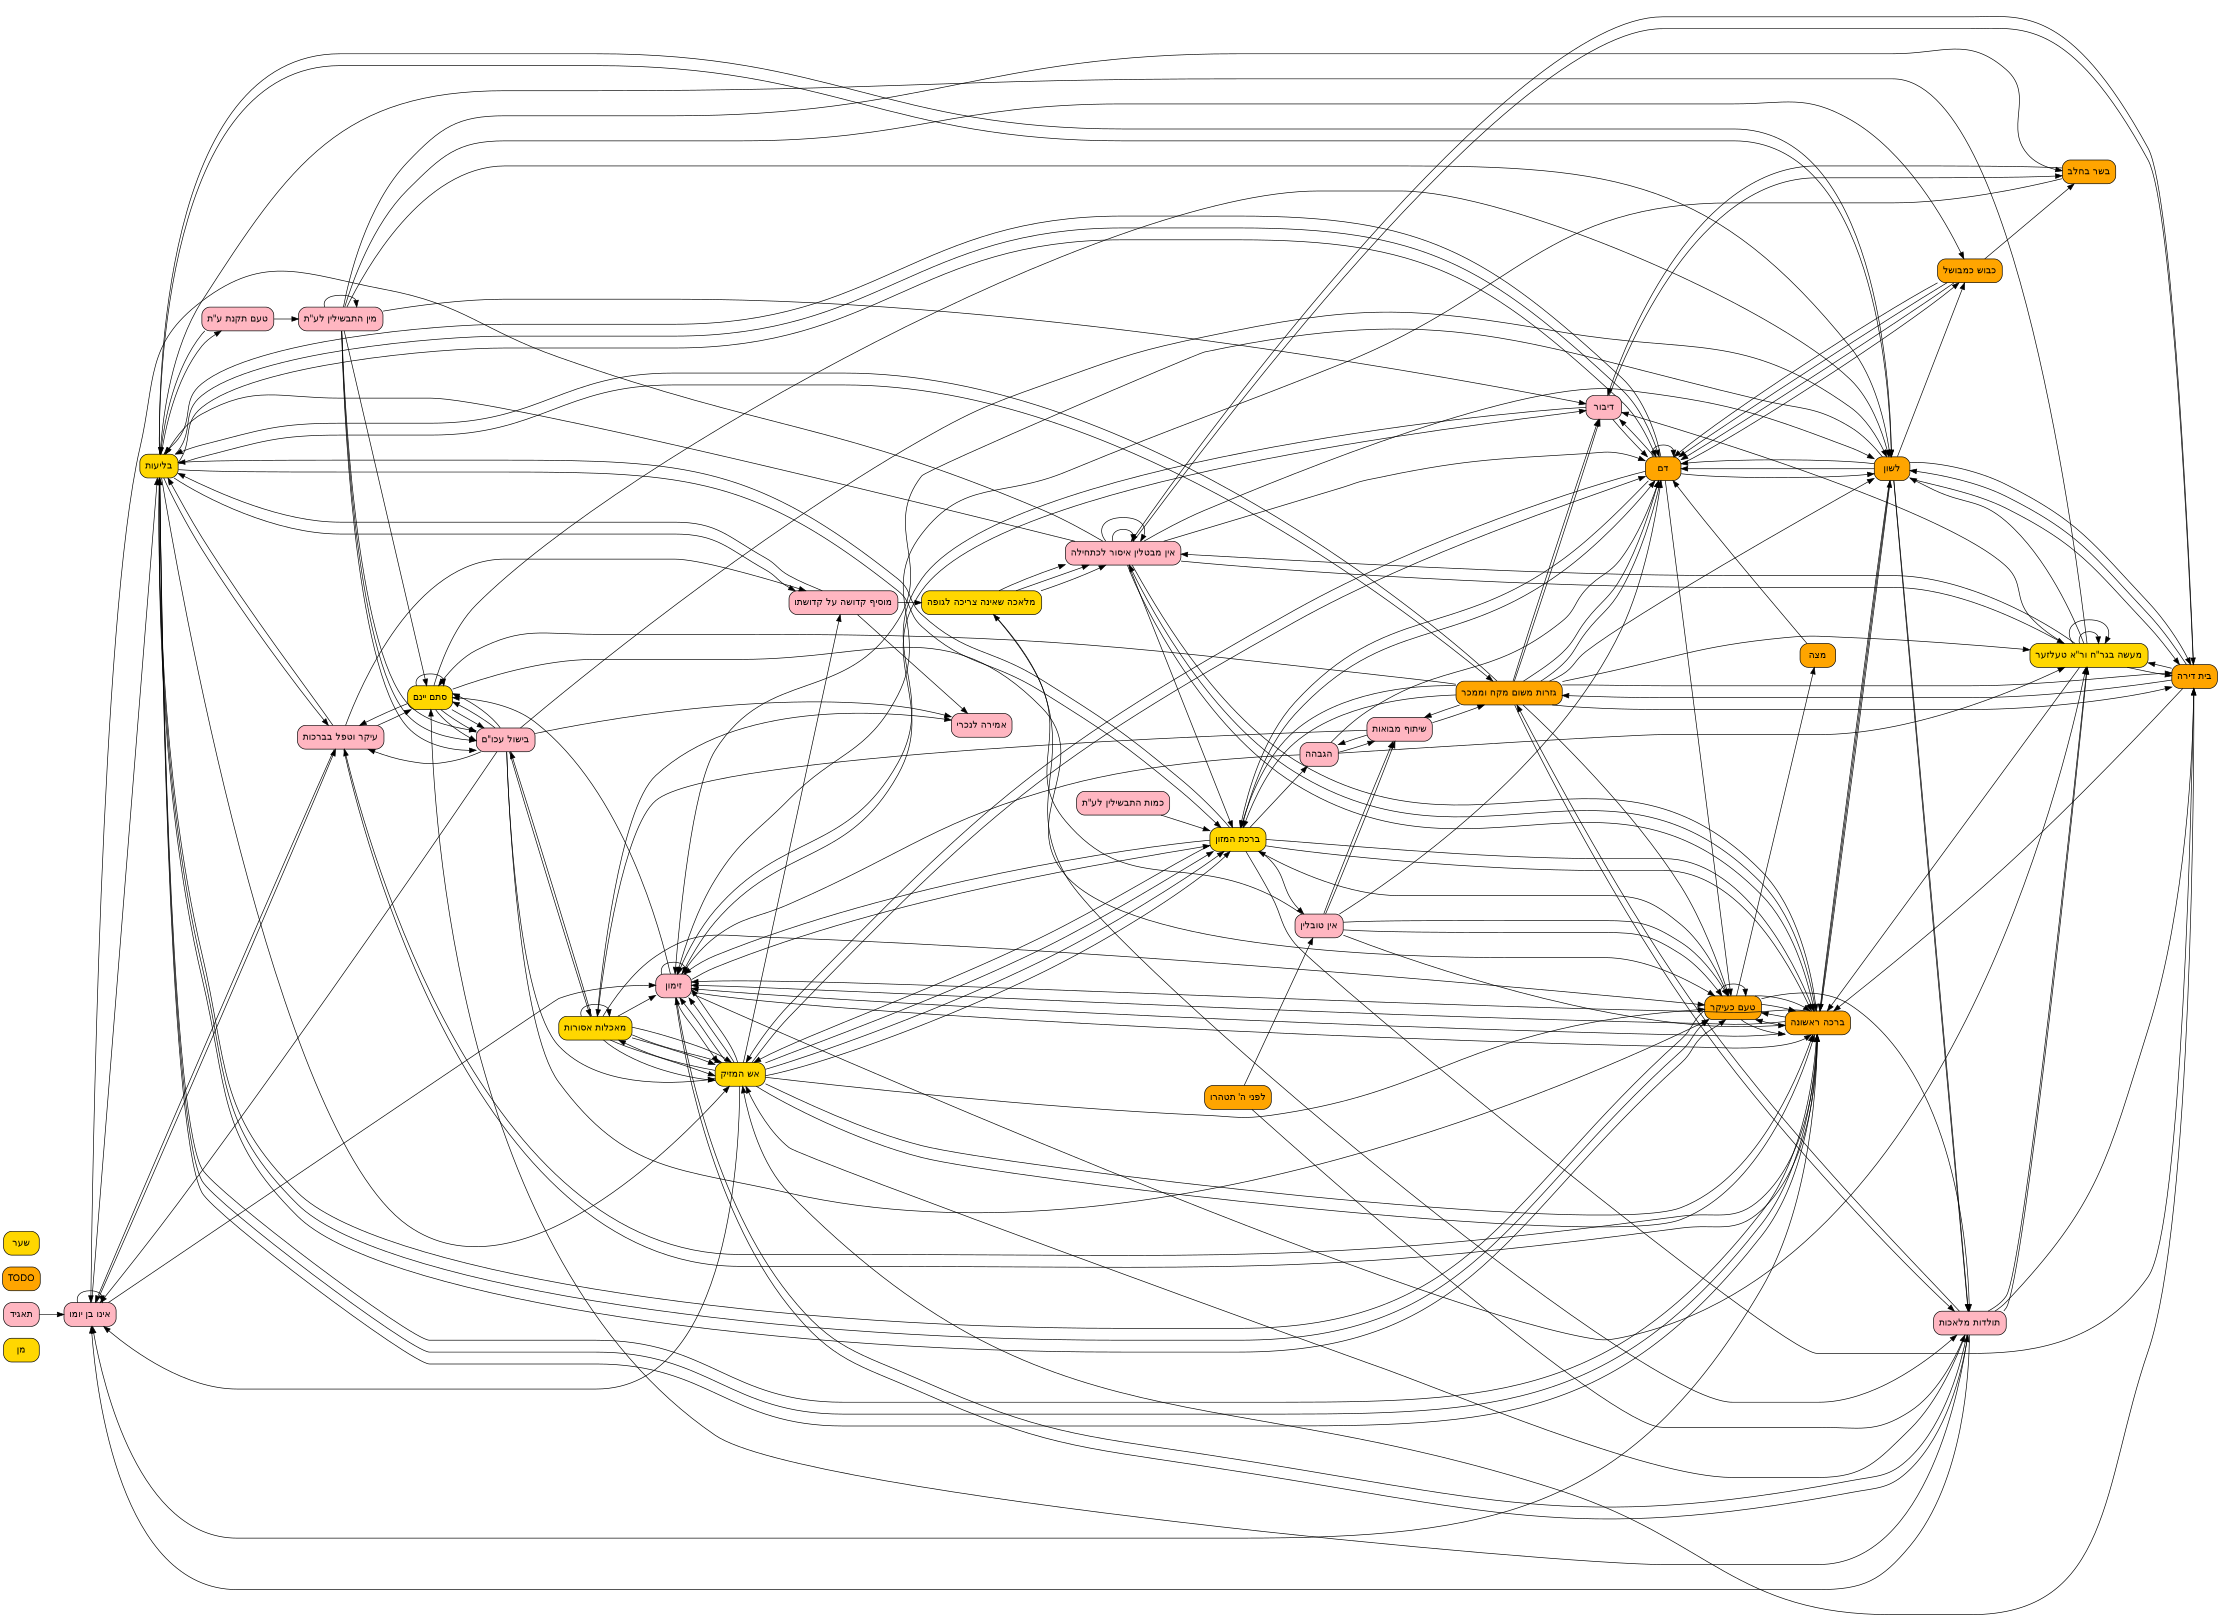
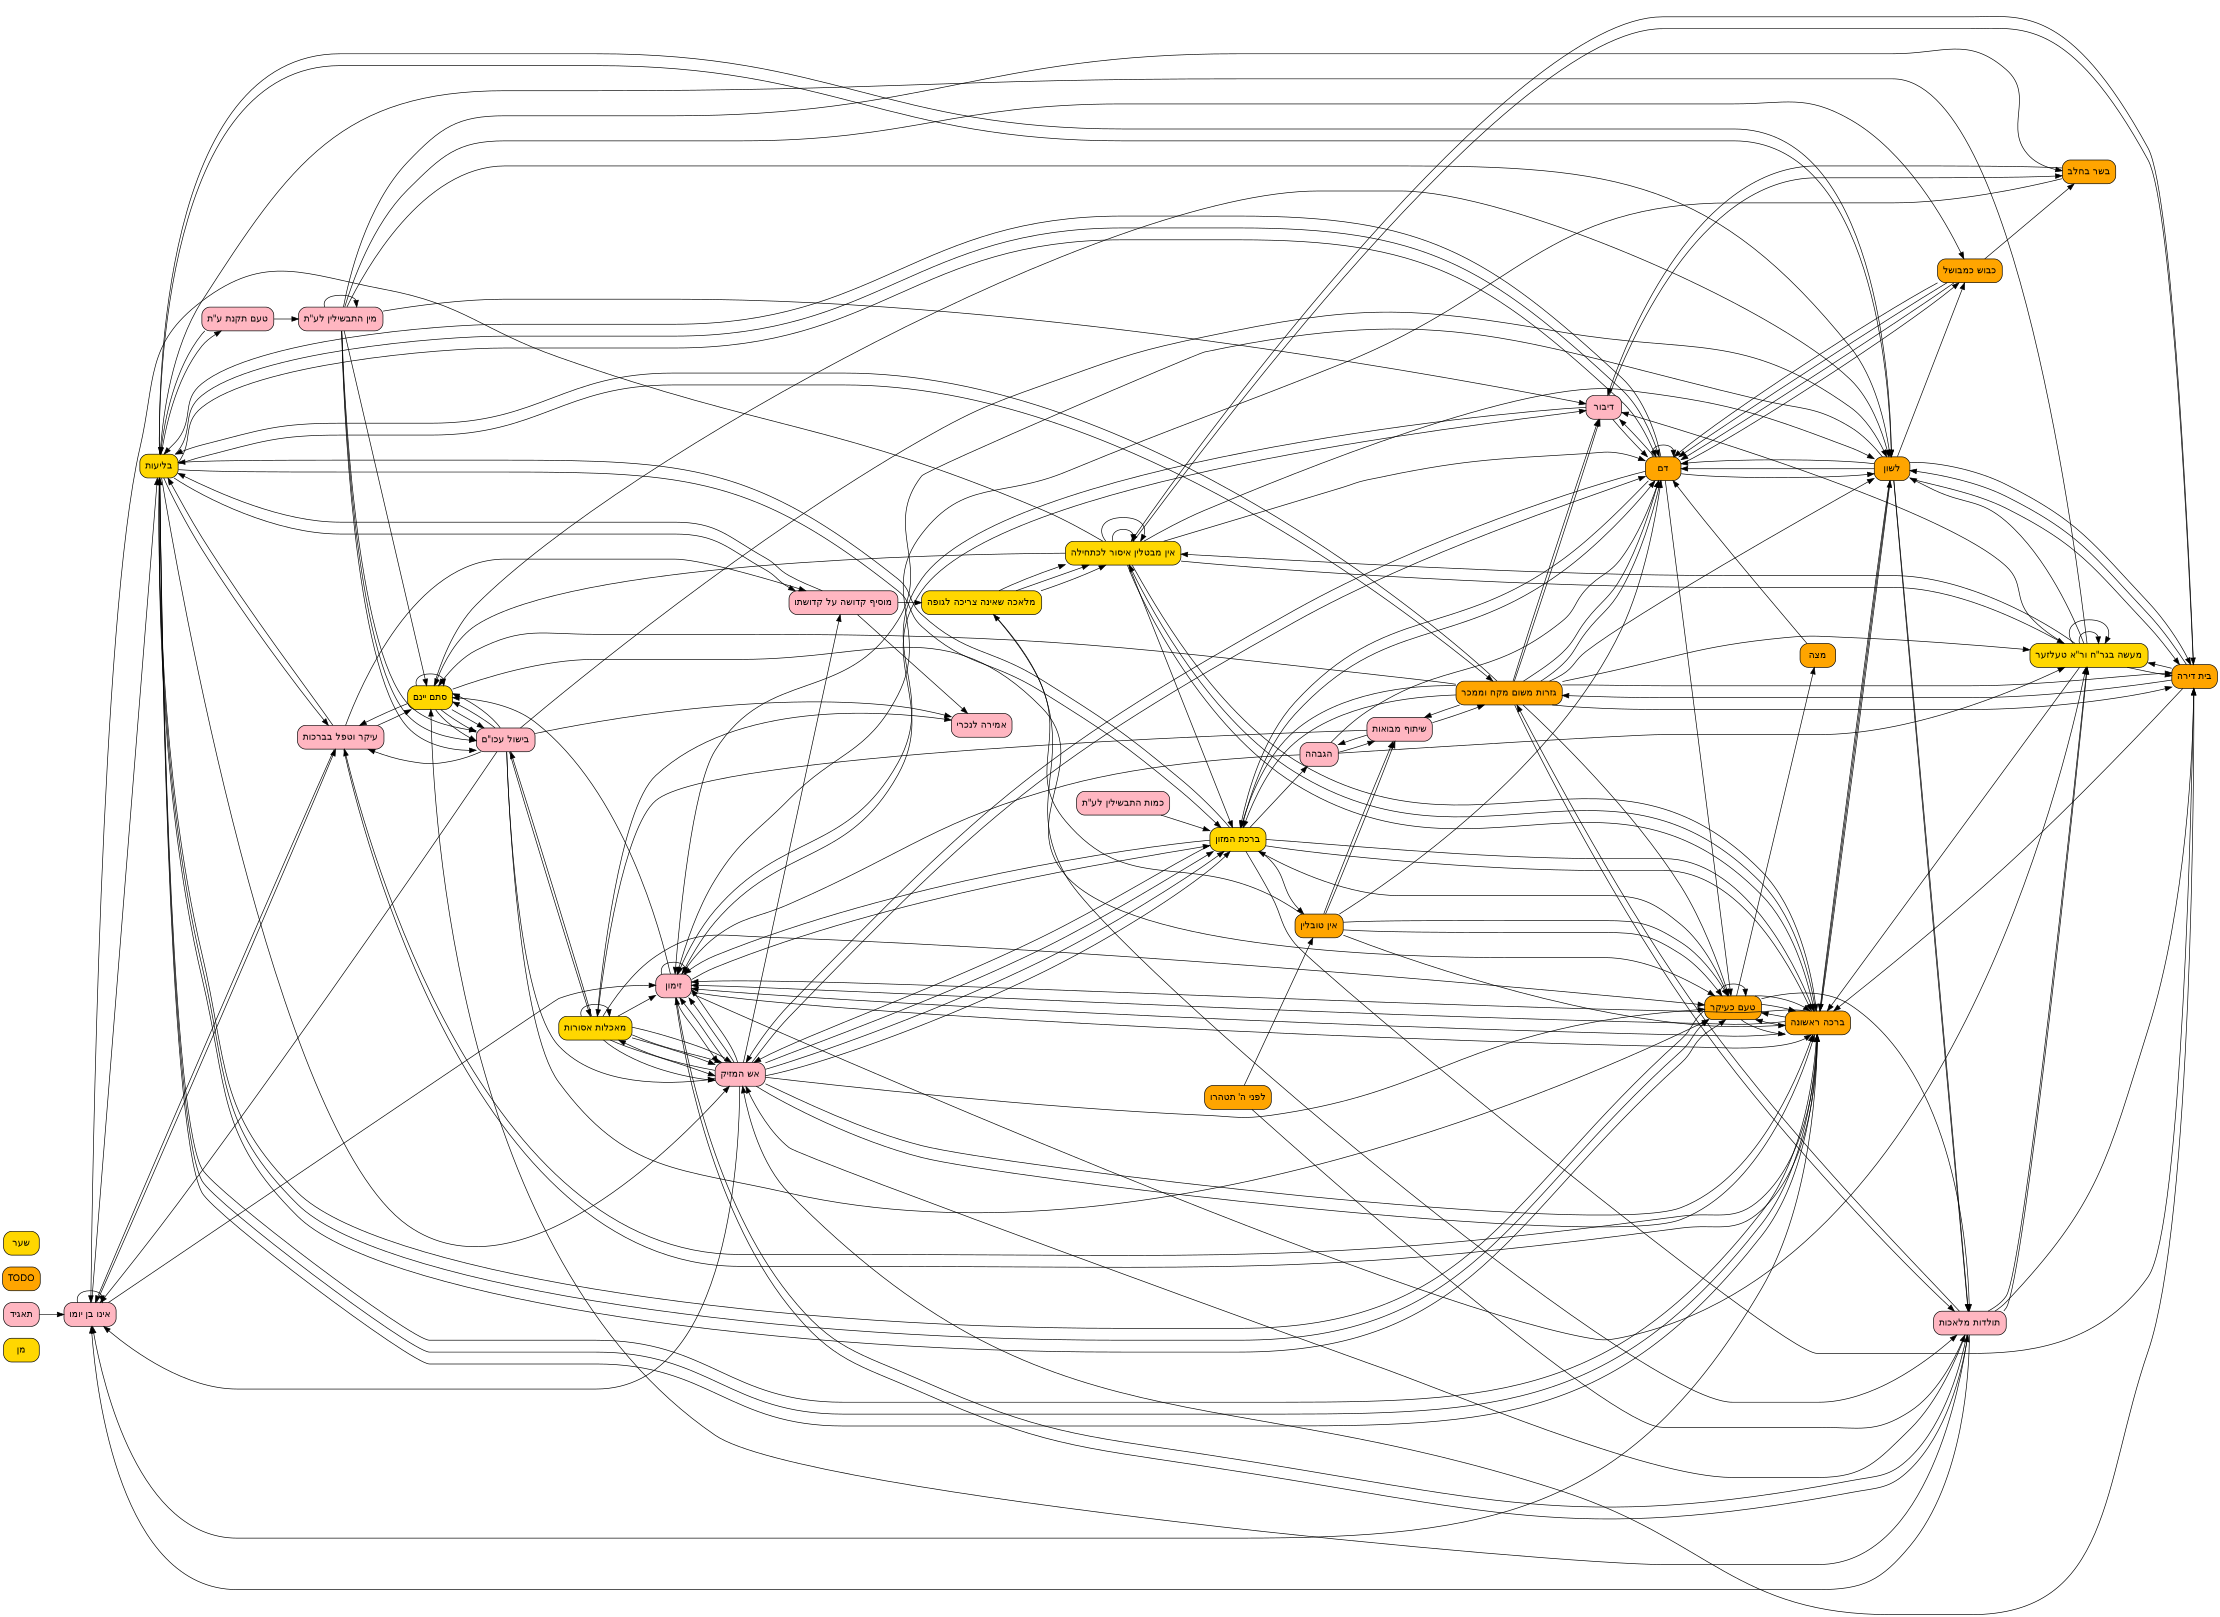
(618, 432) -> (750, 567)
(1123, 553) -> (1123, 553)
(1319, 926) -> (1319, 926)
(740, 1074) -> (740, 1074)
